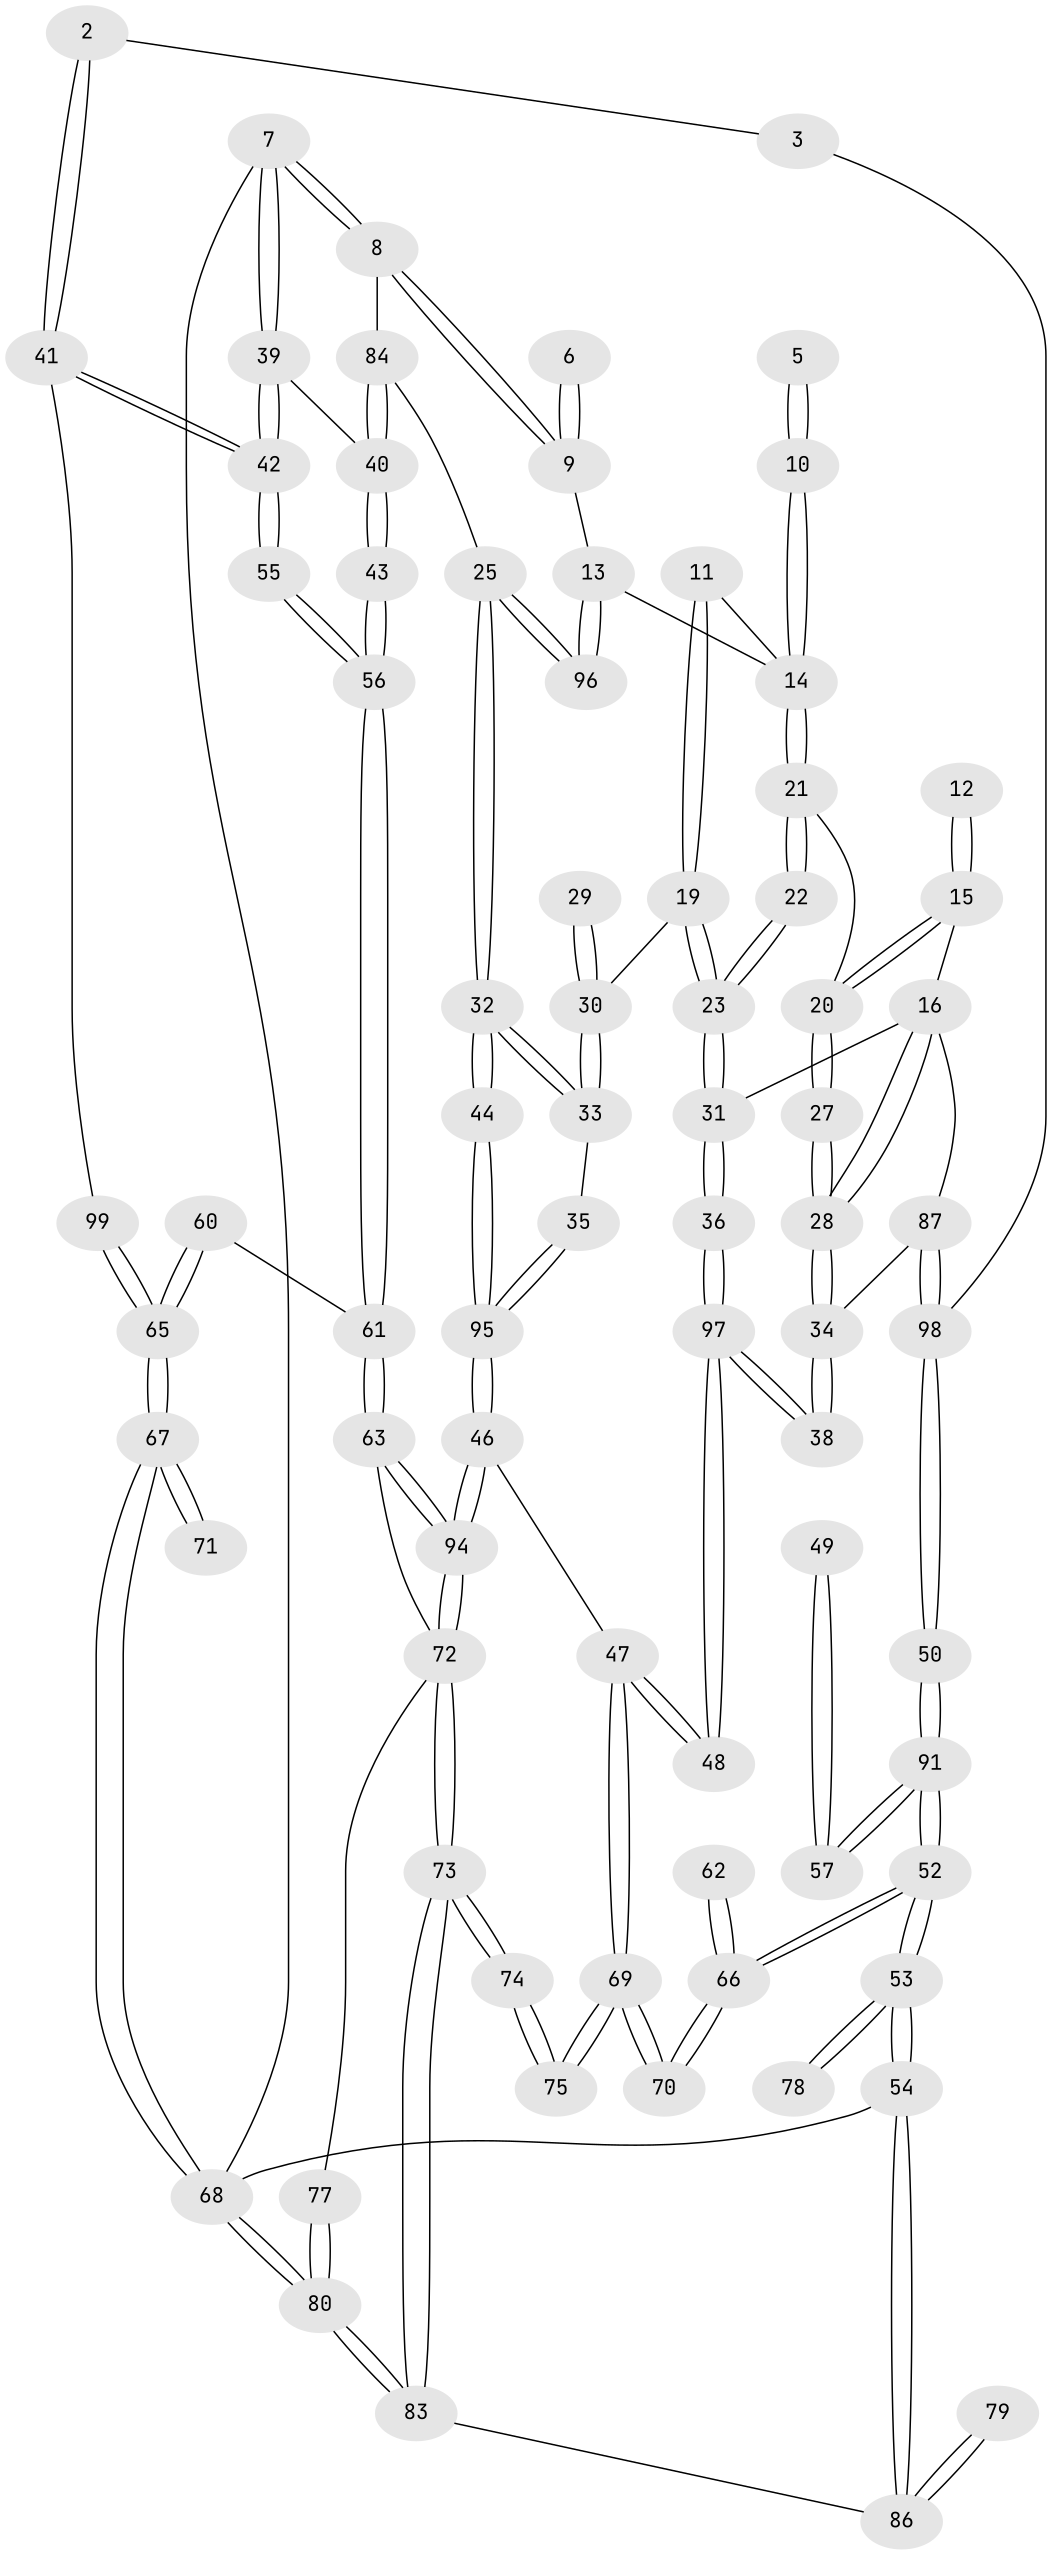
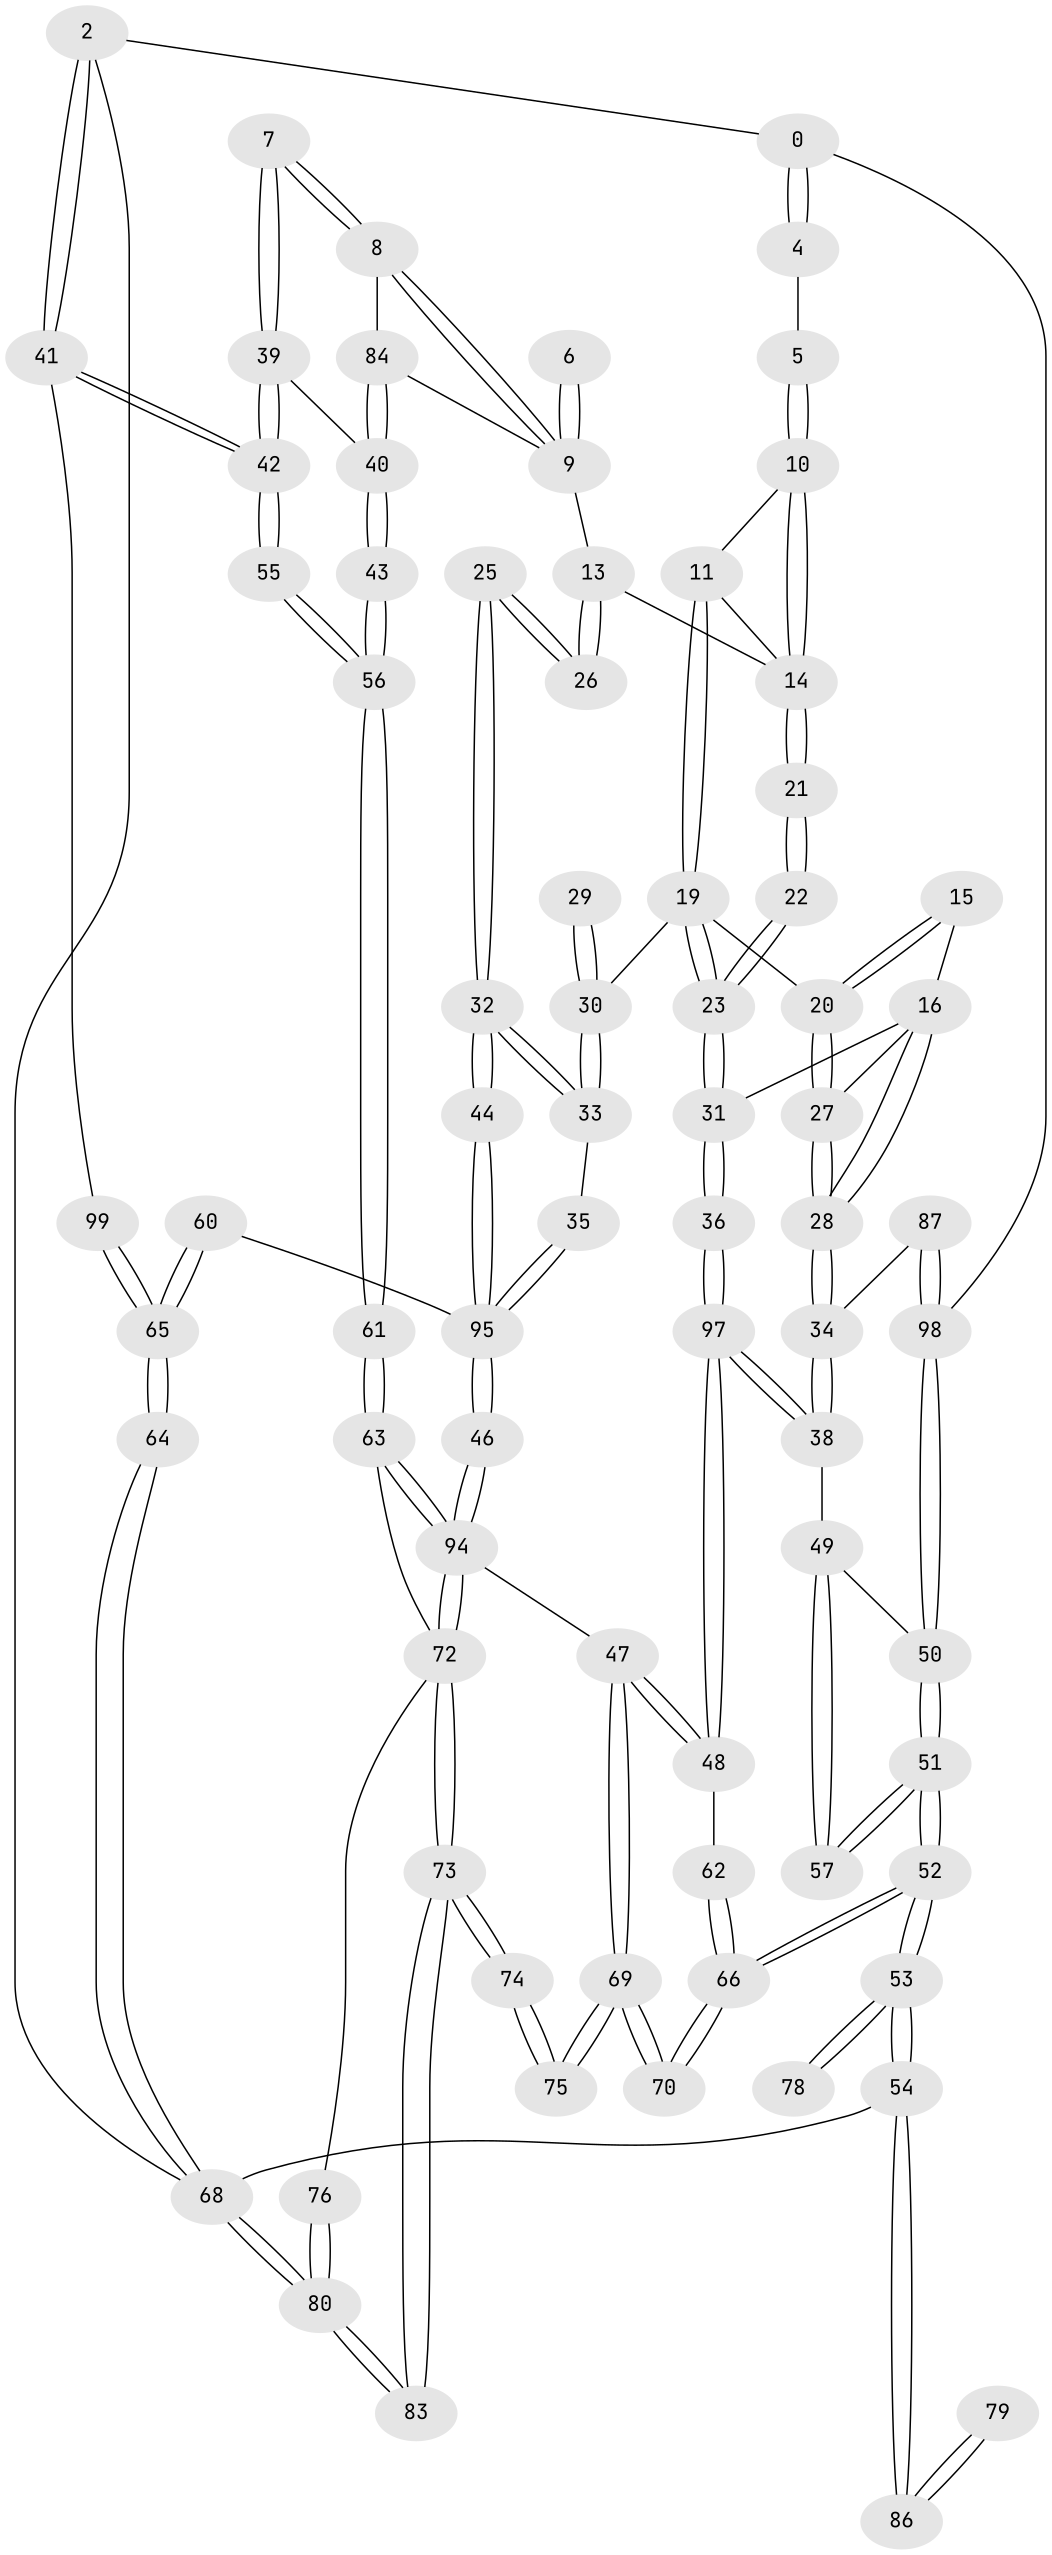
(798, 141) -> (798, 141)
none -> (798, 249)
(443, 462) -> (473, 412)
none -> (750, 520)
(586, 682) -> (586, 682)
(962, 790) -> none
(854, 894) -> (740, 941)
(955, 1115) -> (876, 1061)
(281, 1164) -> (15, 1141)
(298, 1283) -> (347, 1273)
(158, 1440) -> (158, 1440)
none -> (822, 1494)
(206, 1548) -> none
(550, 1548) -> (537, 1602)
none -> (876, 1602)
(930, 1764) -> (930, 1764)
none -> (714, 1819)
(320, 2197) -> (320, 2197)
(659, 2468) -> none
